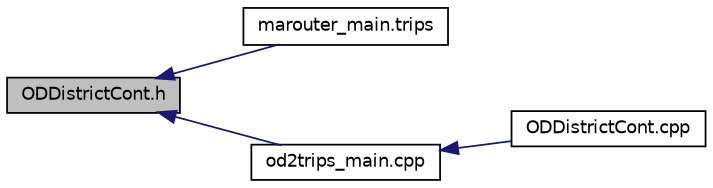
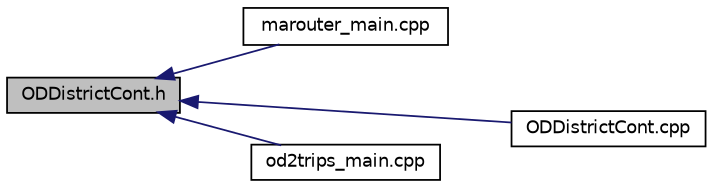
(346, 26) -> (346, 26)
(485, 145) -> (355, 112)
